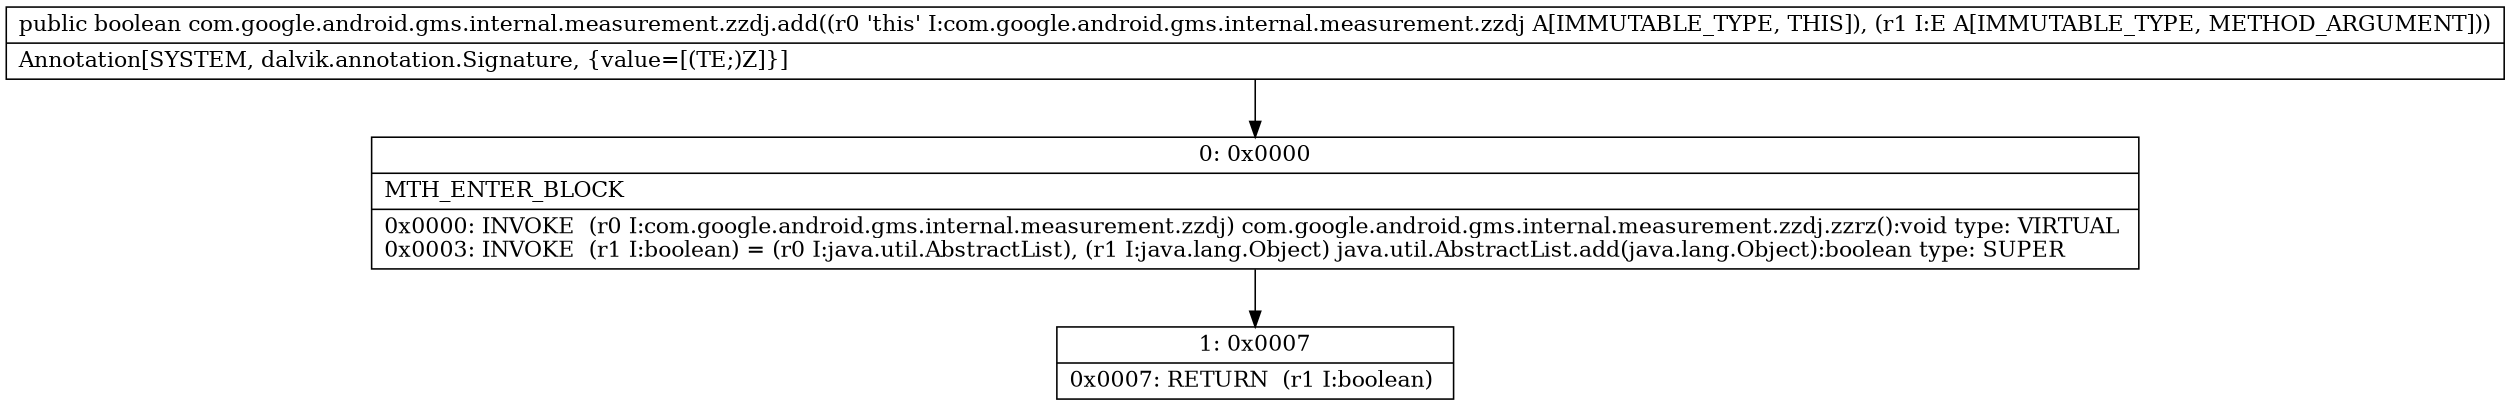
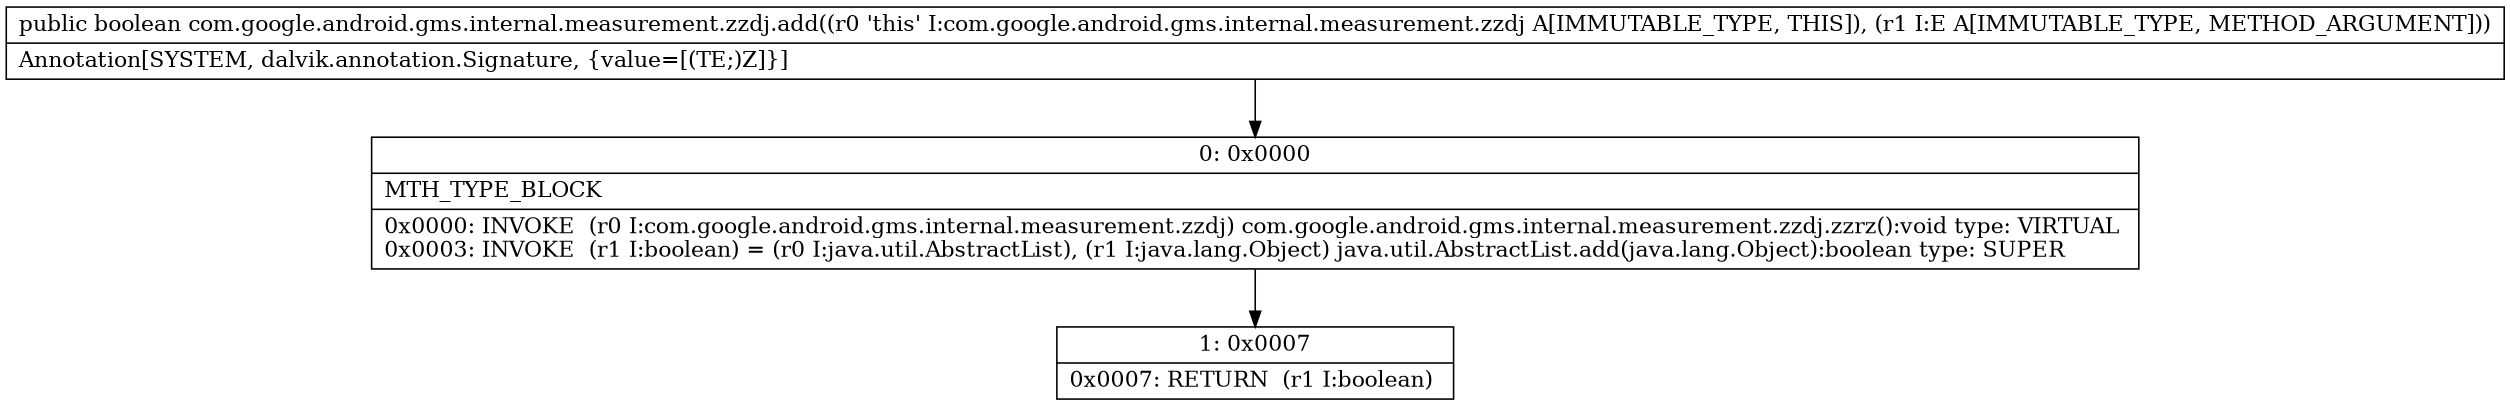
(505, 191) -> (493, 191)
